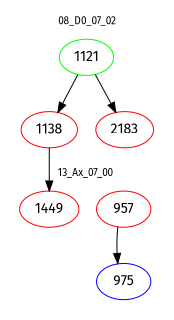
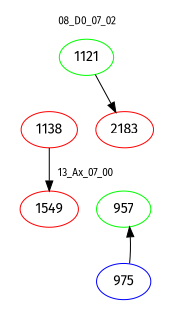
(70, 89) -> none
(49, 209) -> (49, 209)
(124, 209) -> (124, 209)
(117, 240) -> (130, 250)
